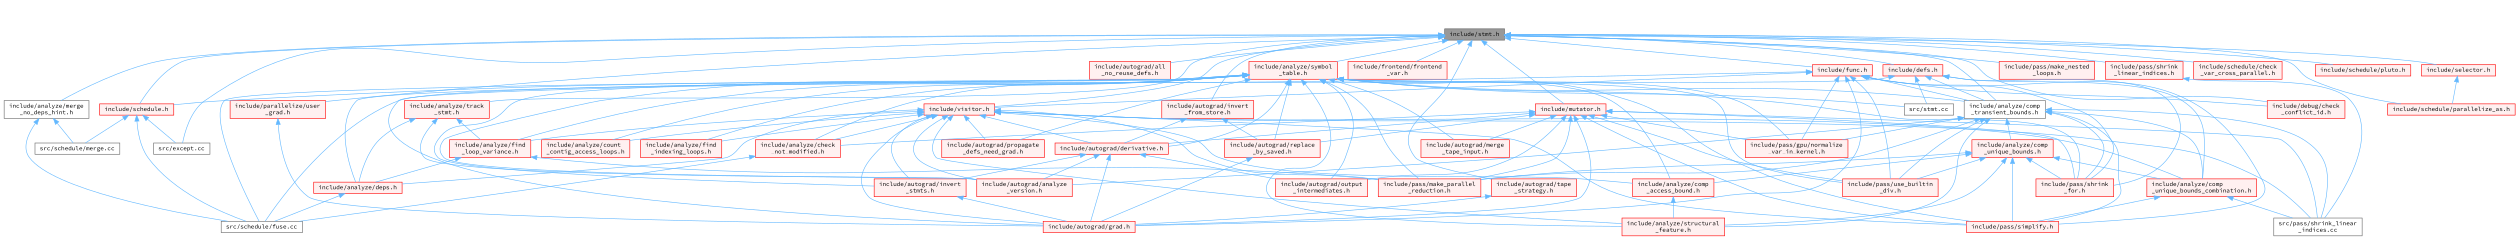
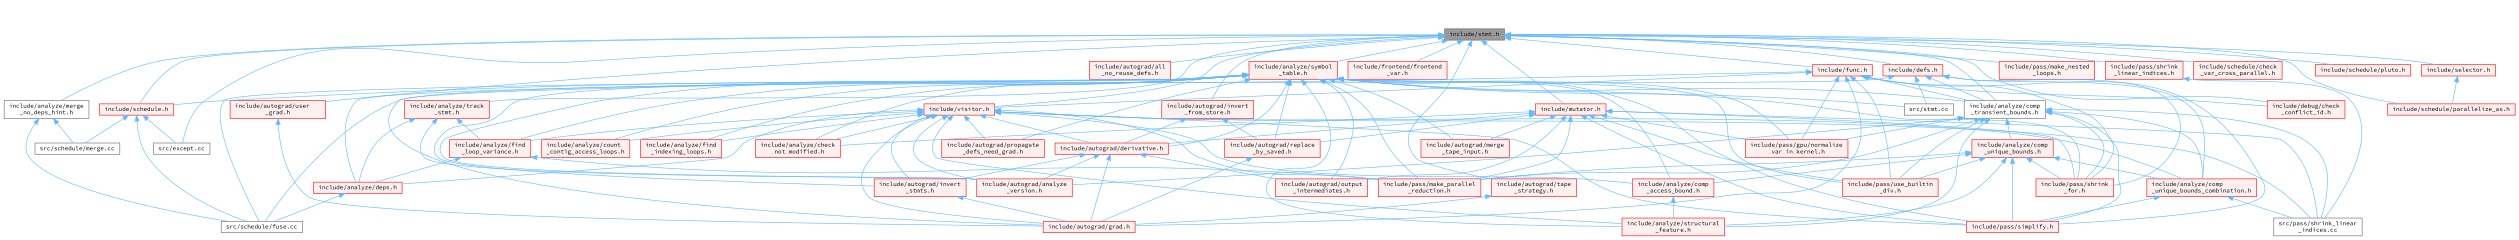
(278, 110) -> (278, 110)
(524, 190) -> none
(1479, 211) -> none
